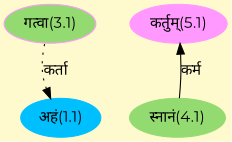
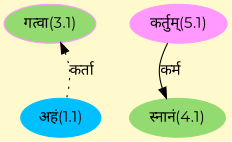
(42, 66) -> (70, 75)
(181, 76) -> (160, 65)
